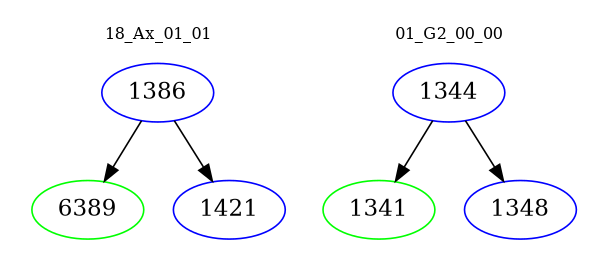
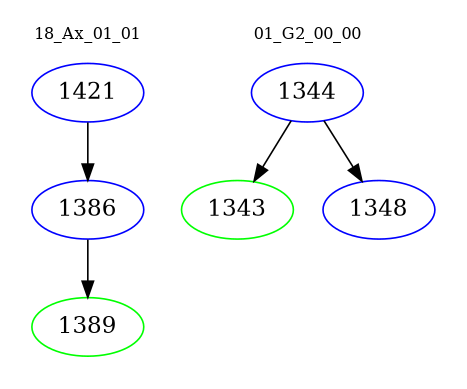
(189, 144) -> (88, 143)
(88, 210) -> (88, 327)
(379, 210) -> (237, 210)
